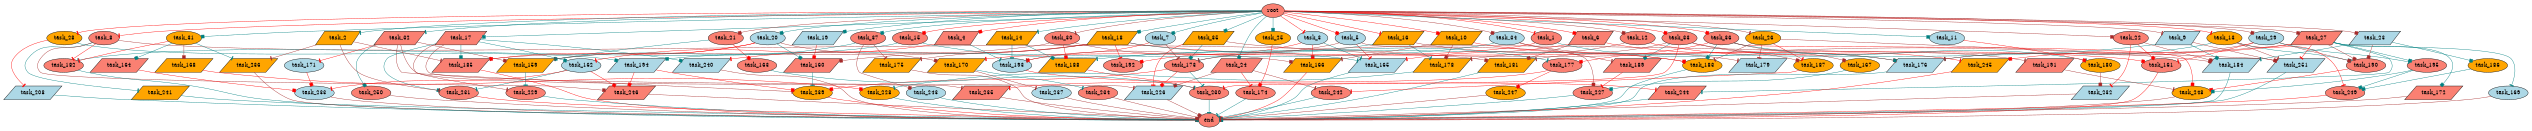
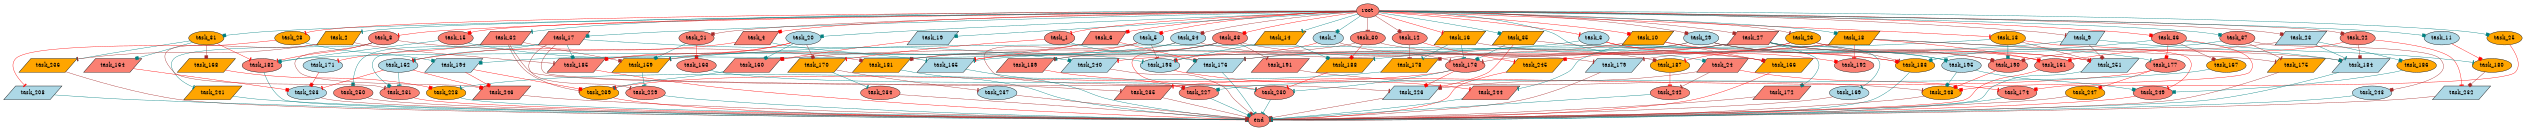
none -> (985, 54)
(2427, 65) -> (1961, 65)
none -> (1522, 100)
